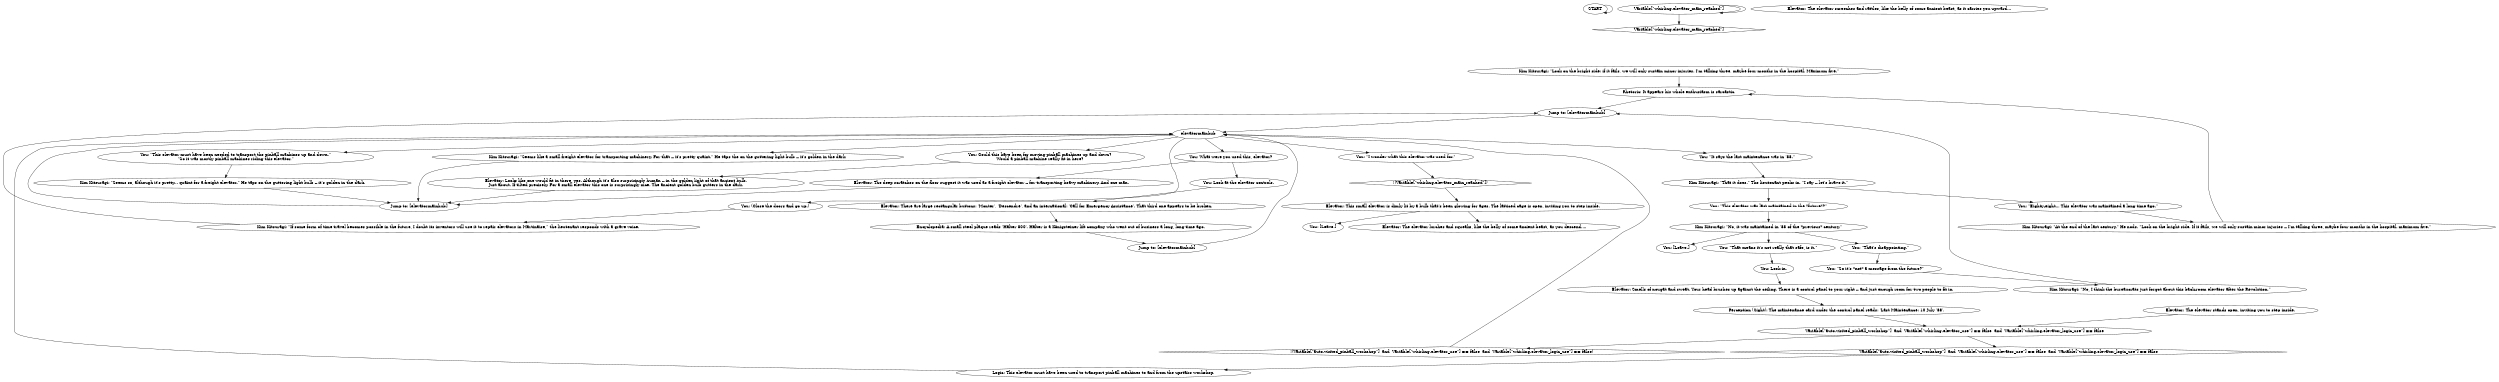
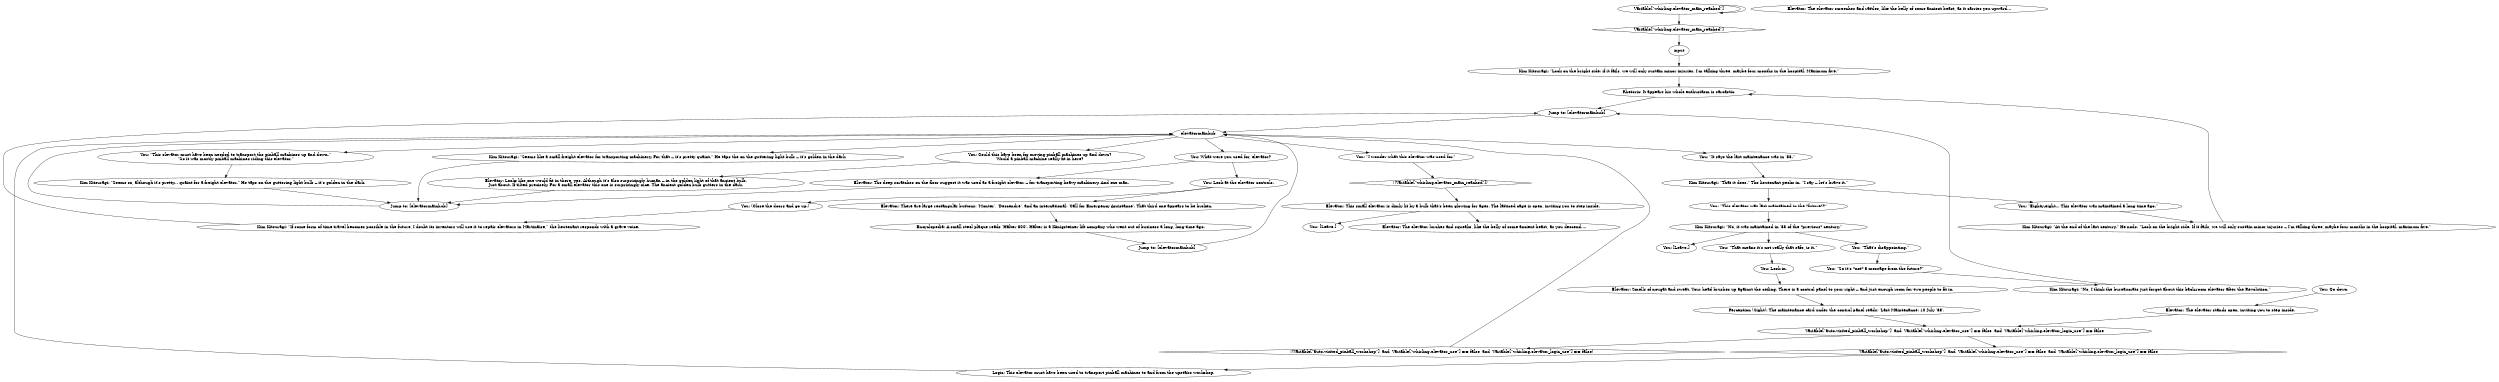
(1595, 9) -> none
none -> (1679, 51)
(1231, 157) -> (1231, 157)
(1025, 200) -> (1012, 197)
none -> (2334, 290)
